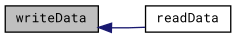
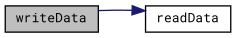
(129, 28) -> (115, 10)
